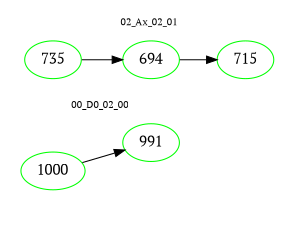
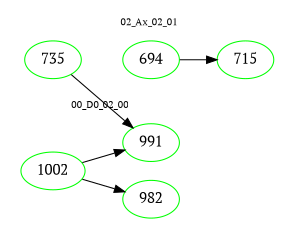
(97, 60) -> (103, 102)
(53, 171) -> (53, 171)
none -> (151, 199)
